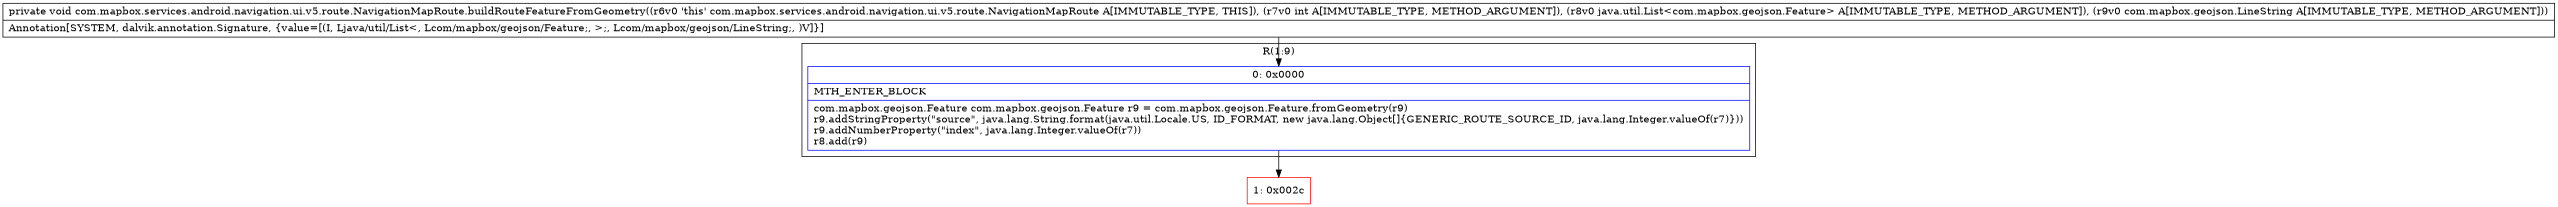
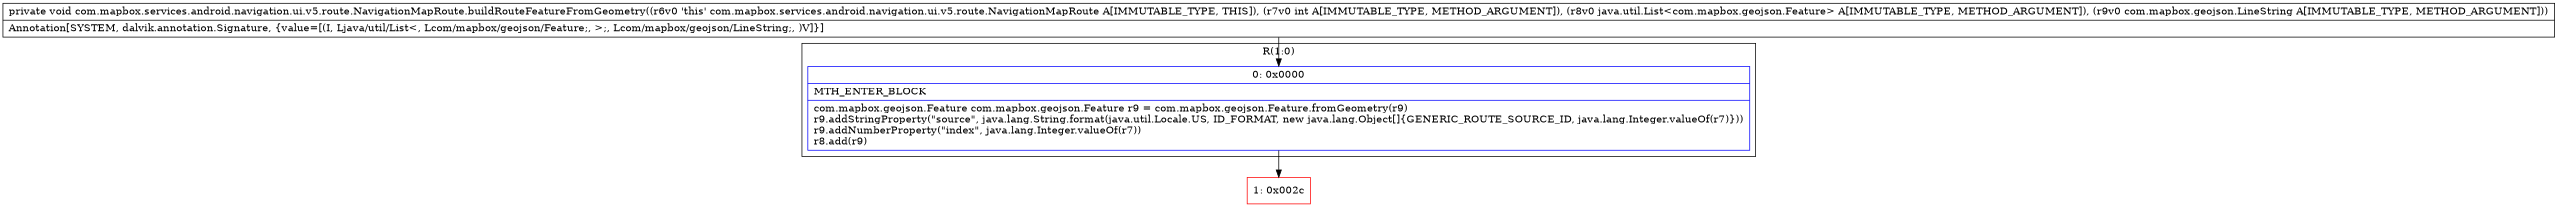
(1279, 52) -> (1279, 52)
